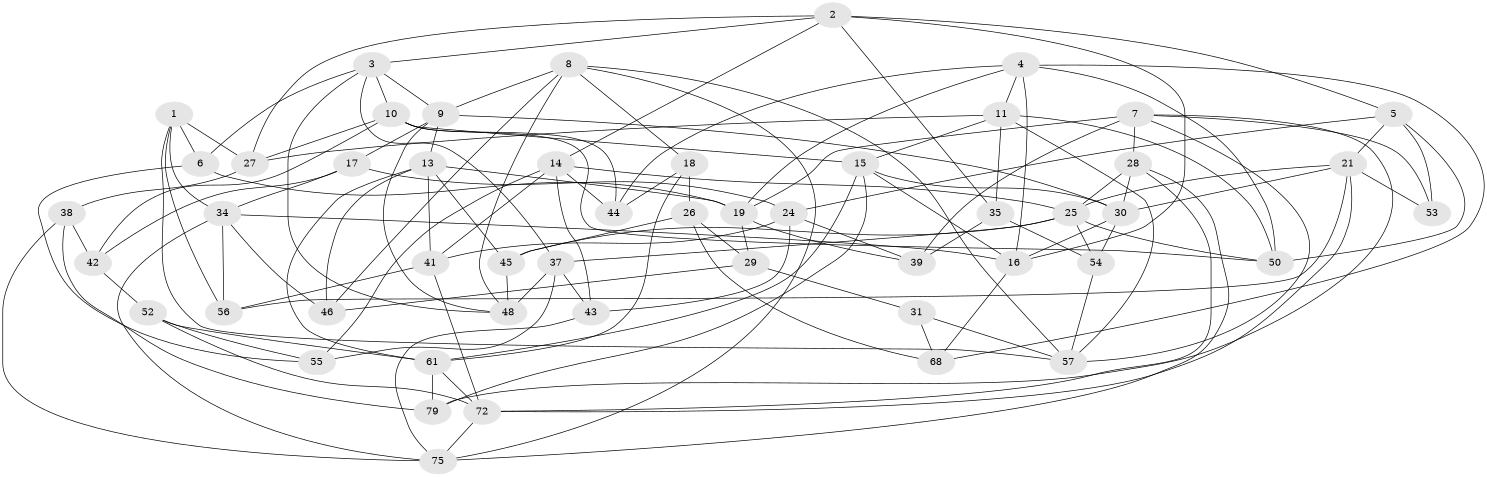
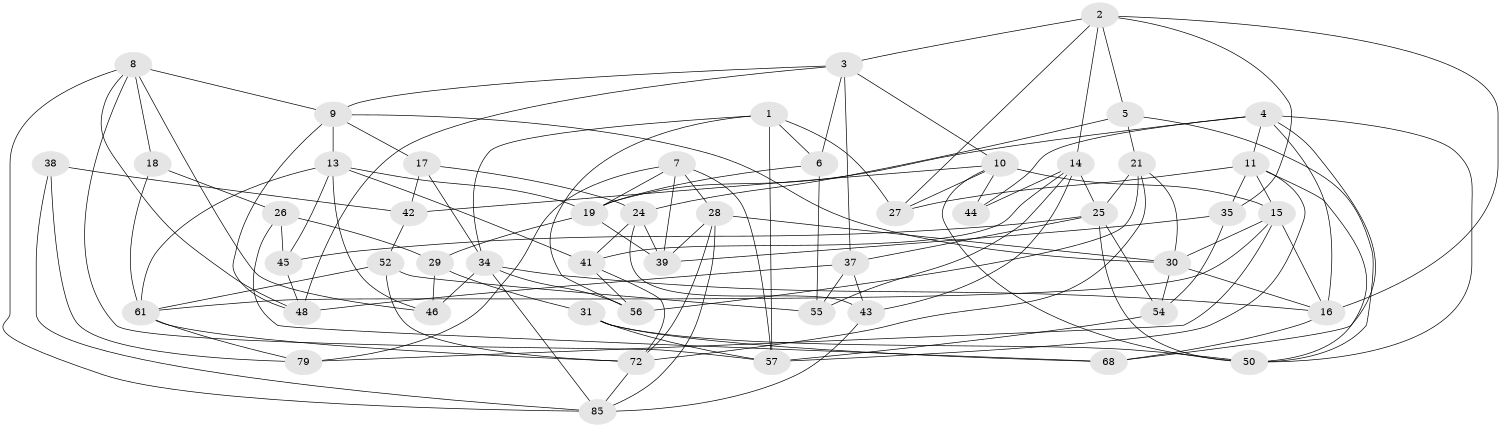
(1102, 189) -> (686, 241)
(155, 190) -> none
(642, 195) -> none
(1432, 214) -> none
none -> (883, 345)
(438, 462) -> (598, 412)
